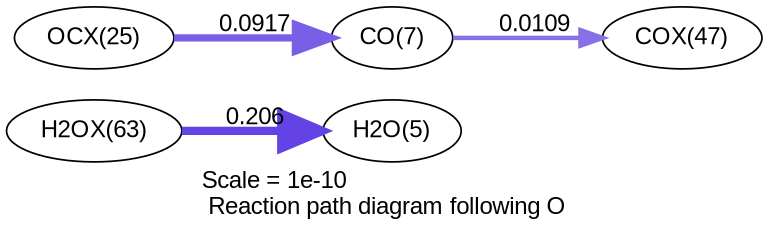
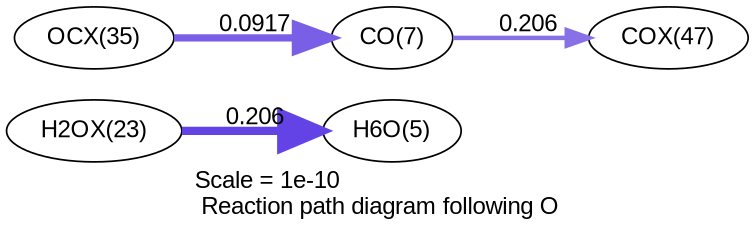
(532, 25) -> (525, 25)
(94, 38) -> (94, 38)
(94, 131) -> (94, 131)
(392, 131) -> (392, 131)
